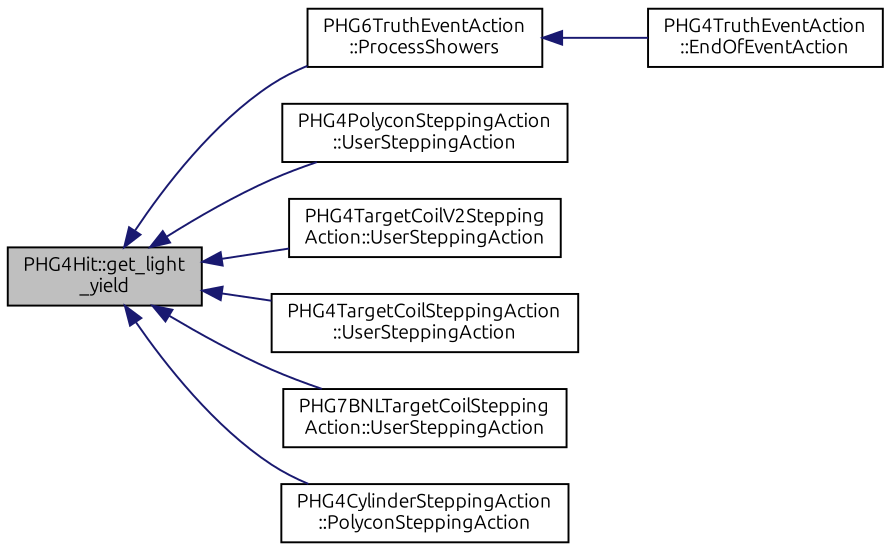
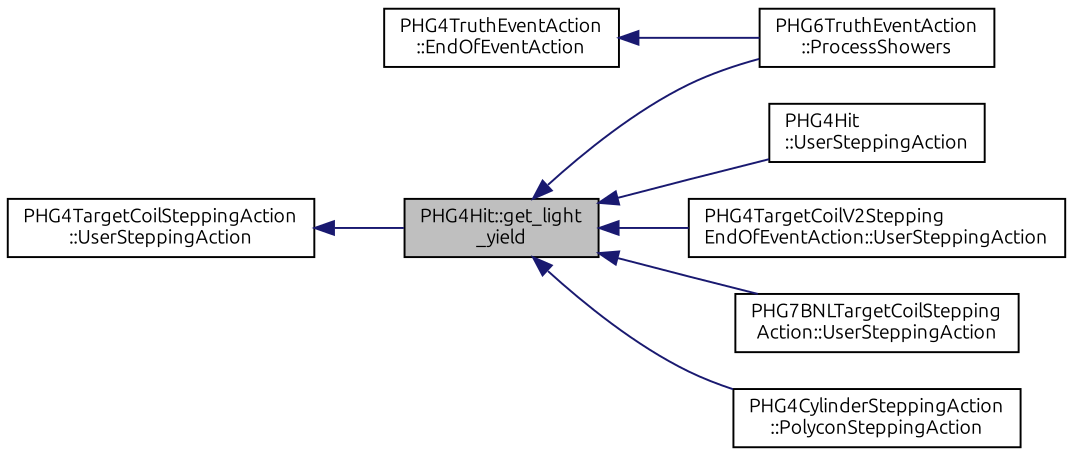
(605, 38) -> (699, 38)
(425, 133) -> (877, 133)
(425, 228) -> (877, 228)
(247, 297) -> (369, 228)
